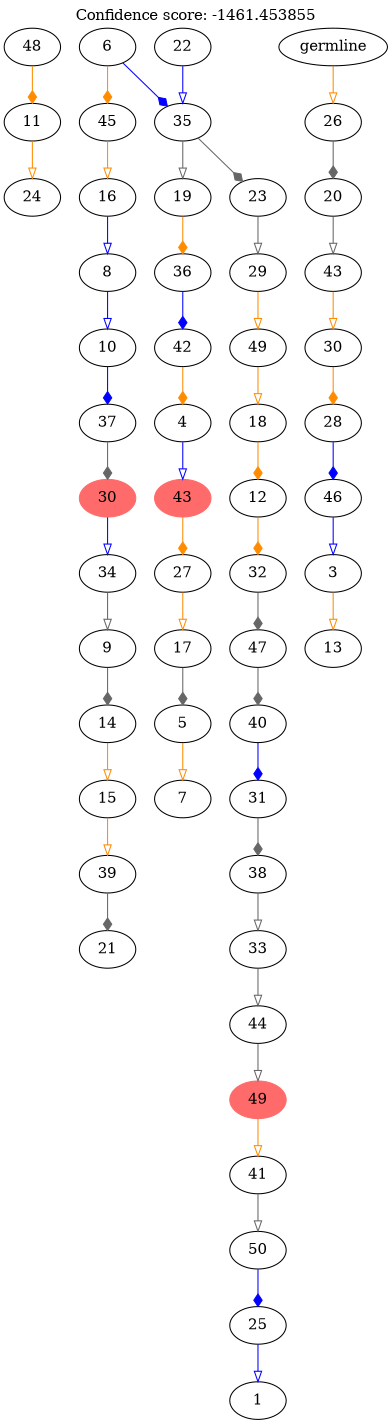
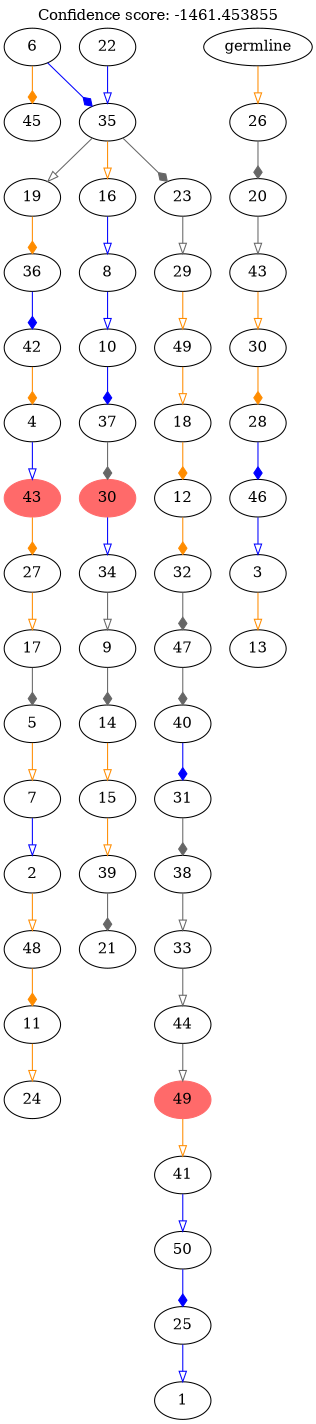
(108, 155) -> (108, 155)
none -> (32, 874)
(258, 1207) -> (183, 1207)
